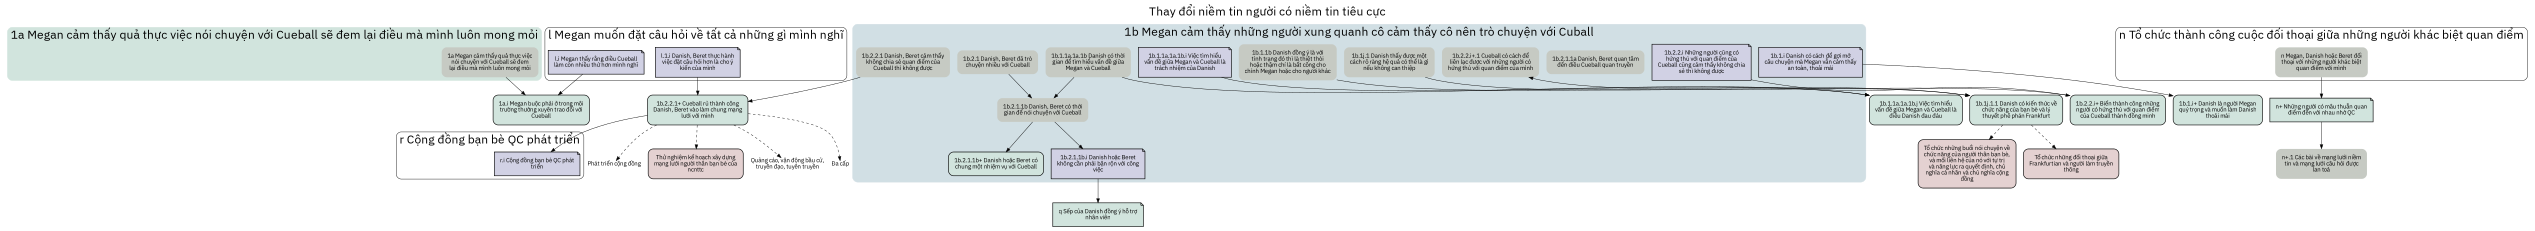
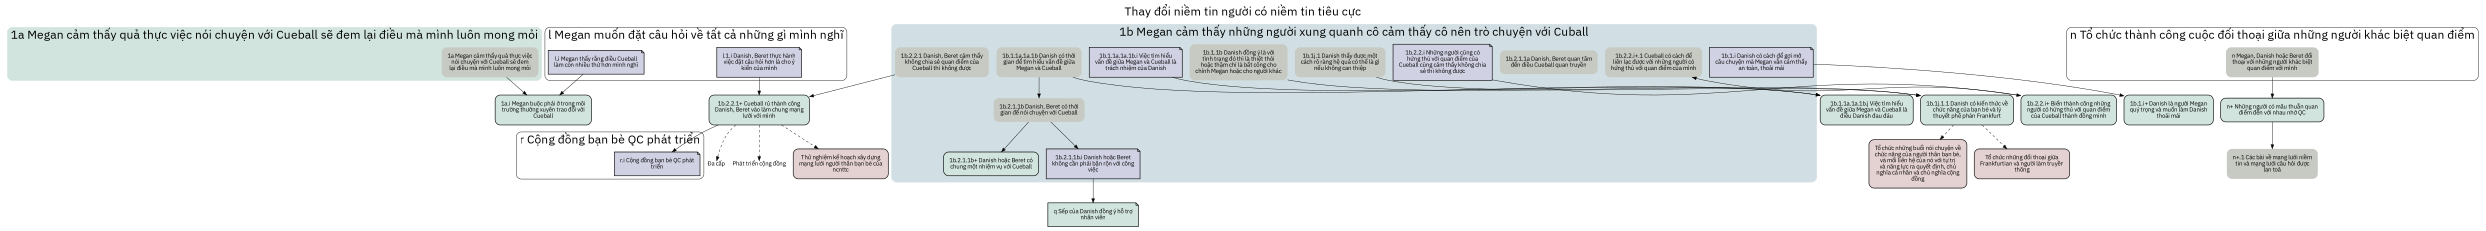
(998, 62) -> none
(2321, 110) -> (2272, 110)
(787, 164) -> none
